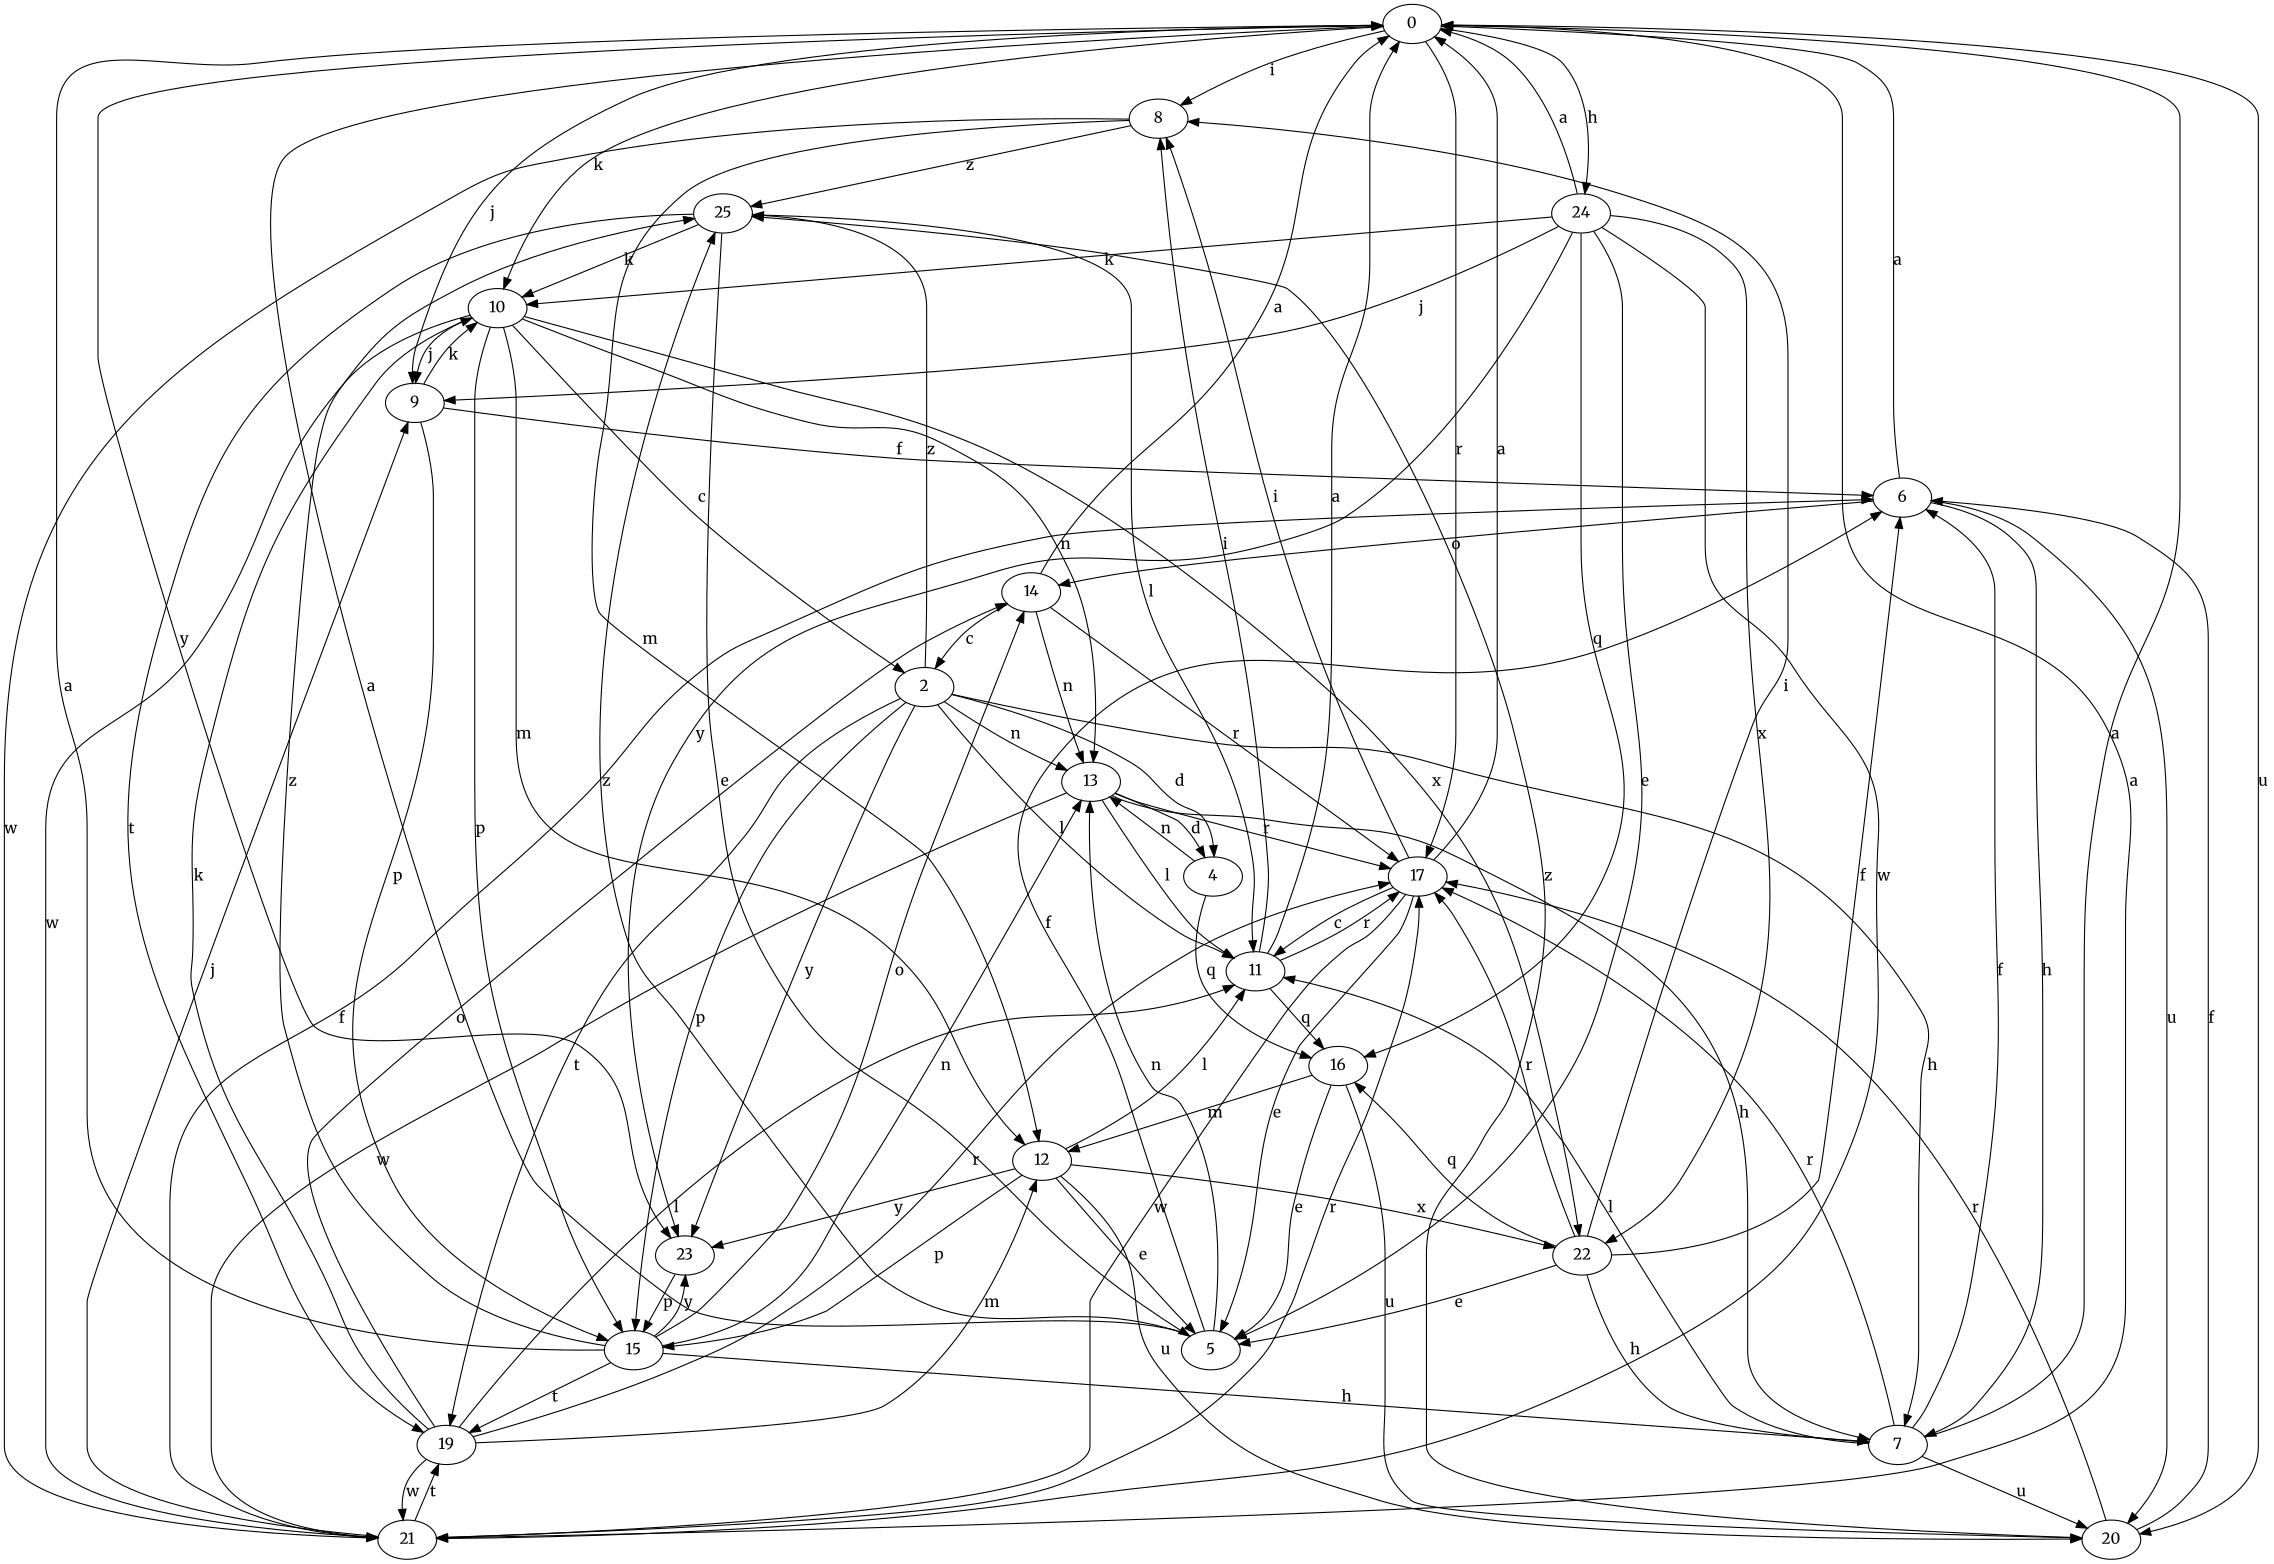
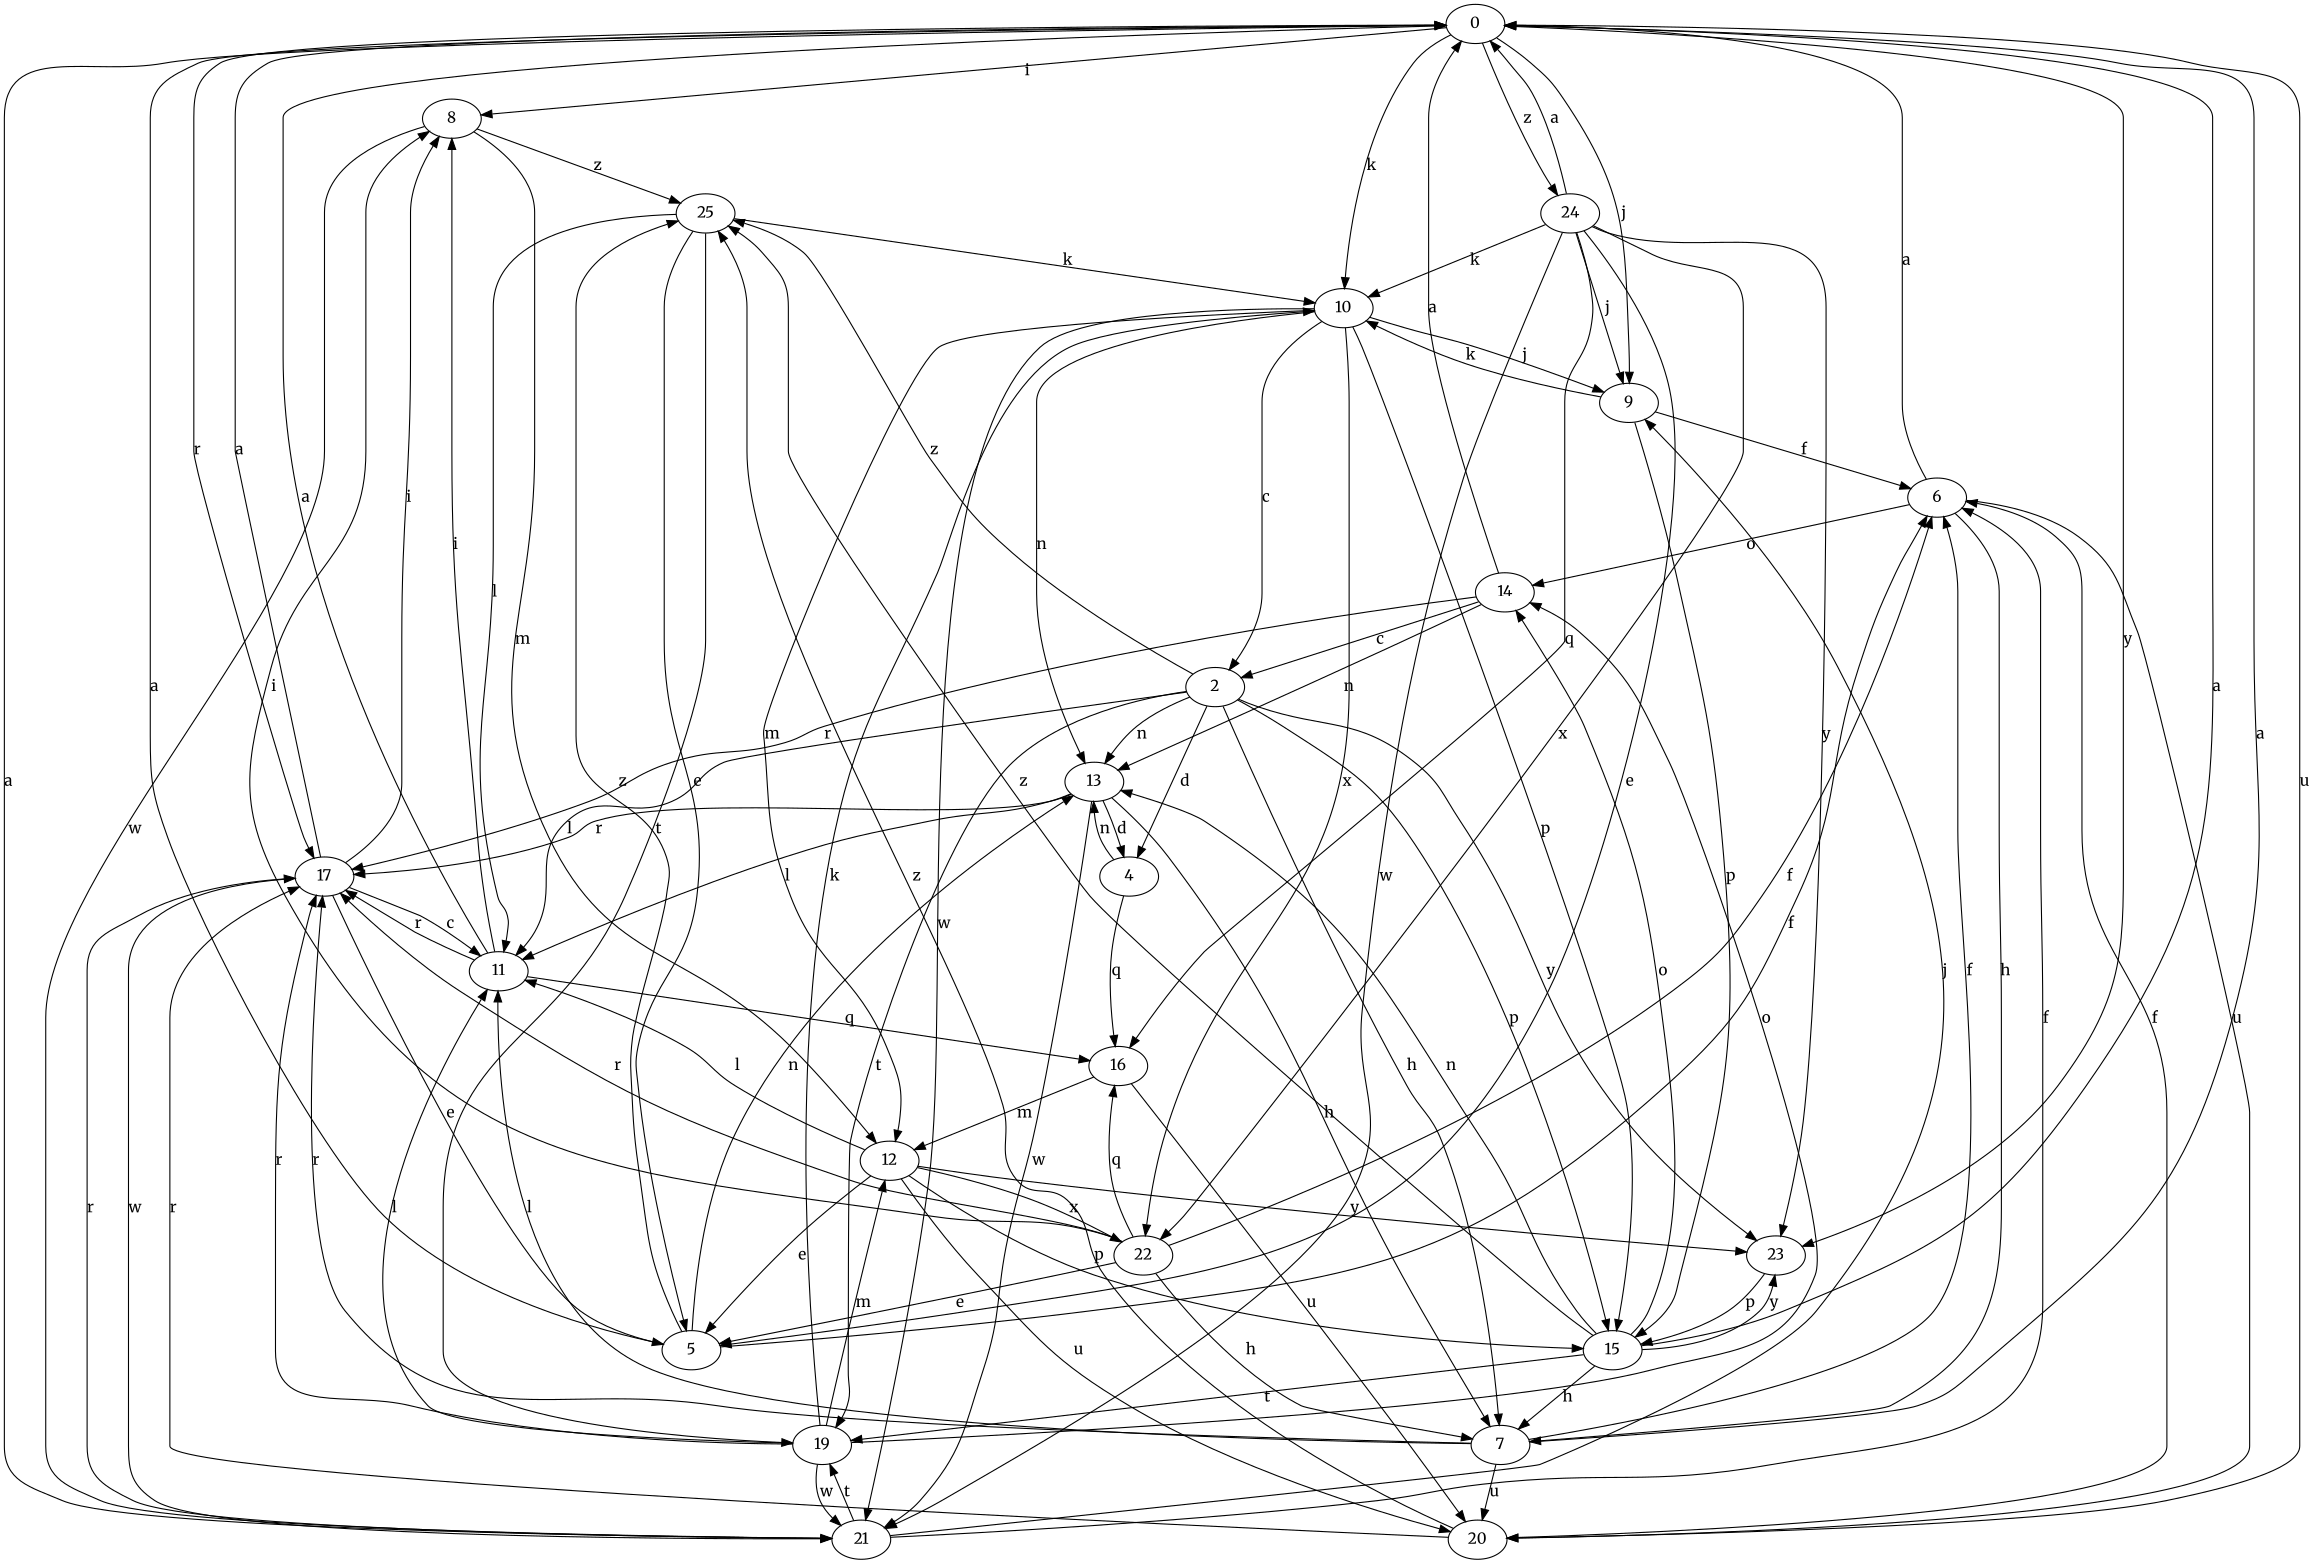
(1593, 119) -> (1528, 119)
(1292, 1214) -> none
